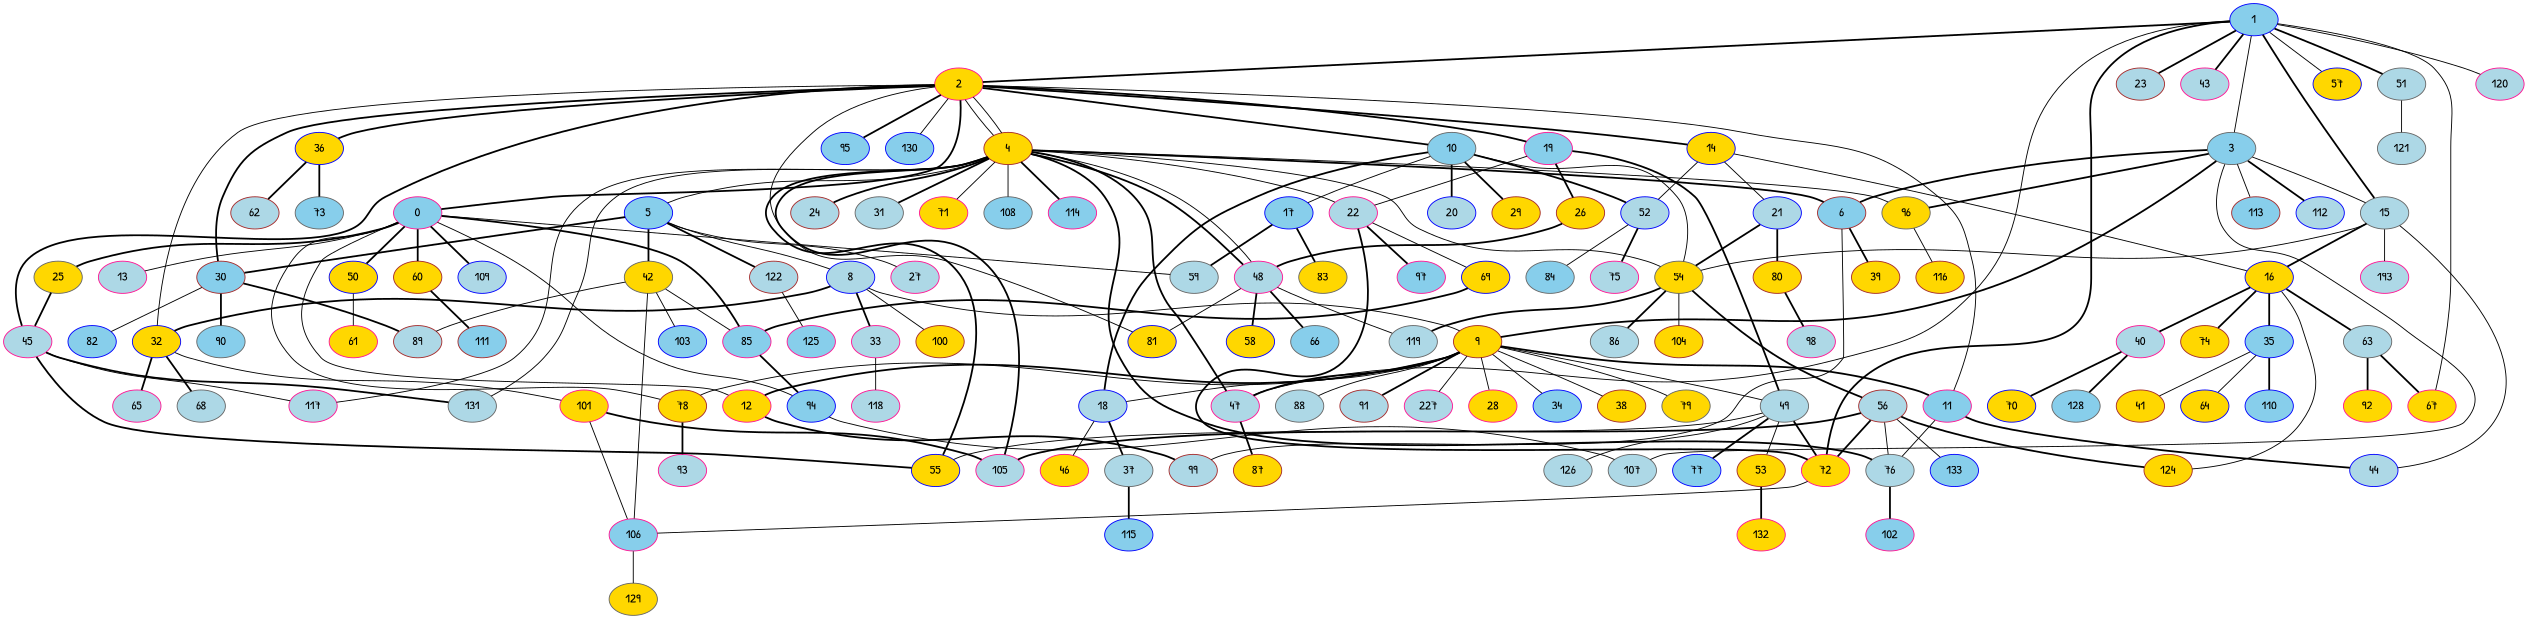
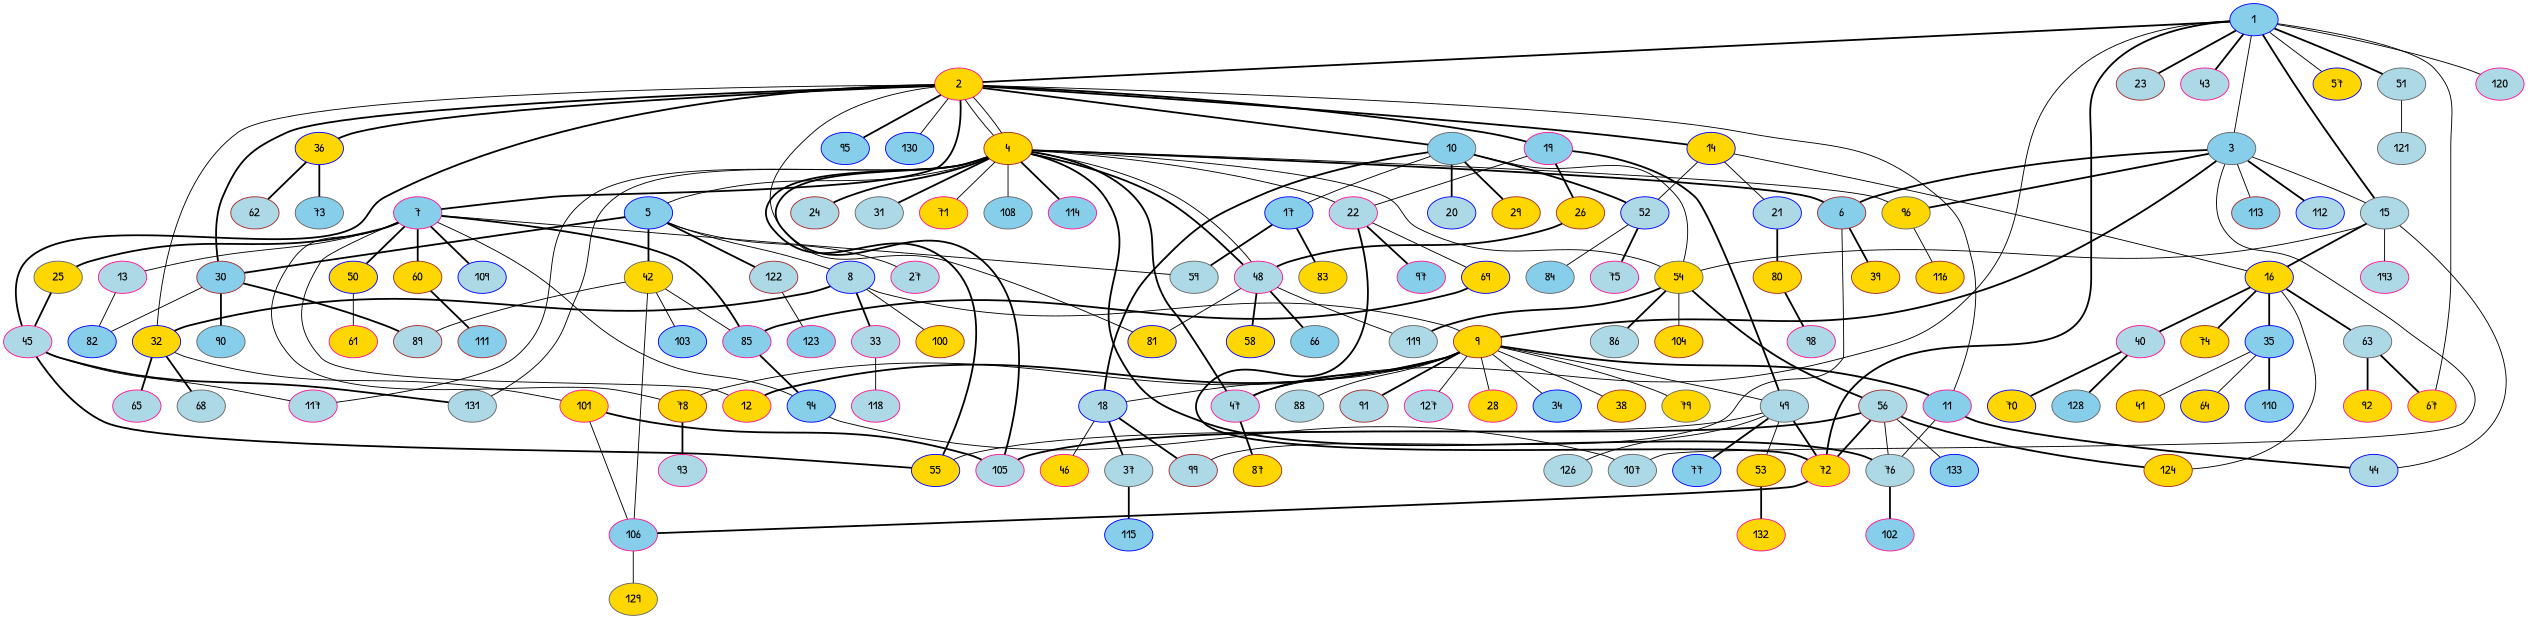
(418, 213) -> (418, 213)
(1728, 245) -> none
none -> (107, 309)
(811, 342) -> (811, 342)
(1428, 406) -> (1428, 406)
(970, 438) -> (1135, 429)
(1233, 512) -> (1233, 512)
